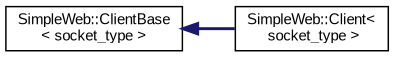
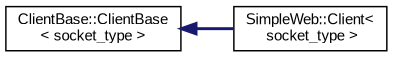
(94, 29) -> (93, 29)
